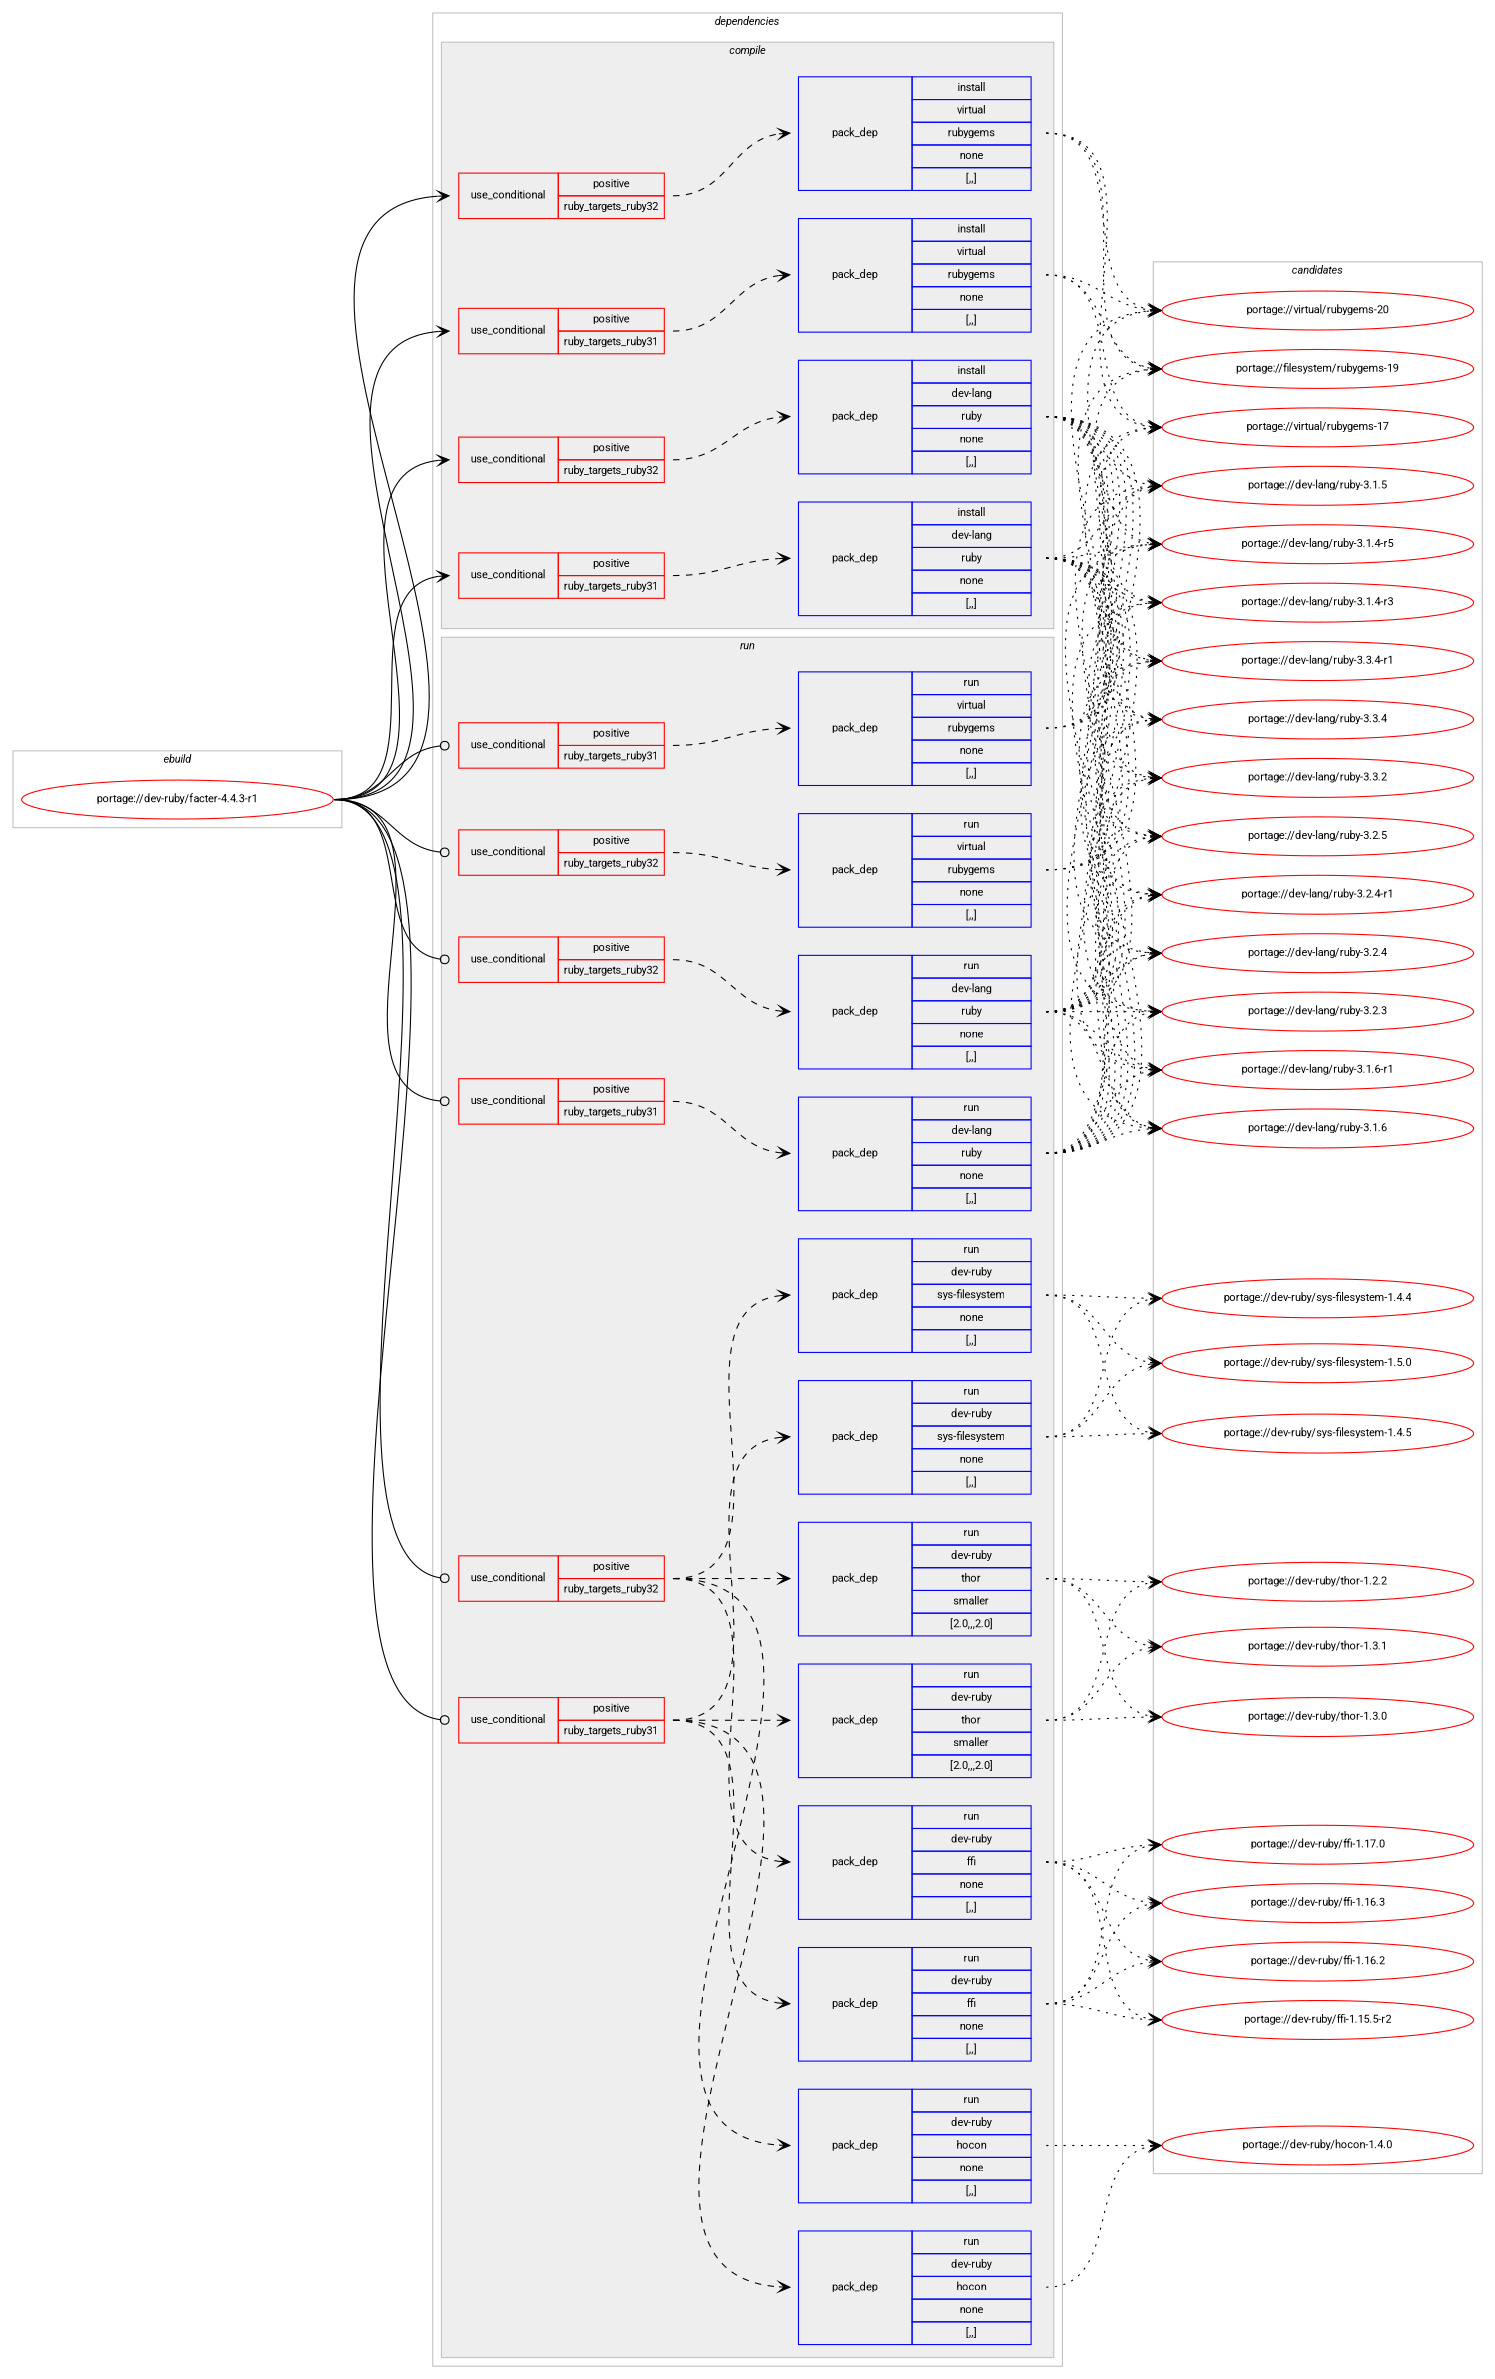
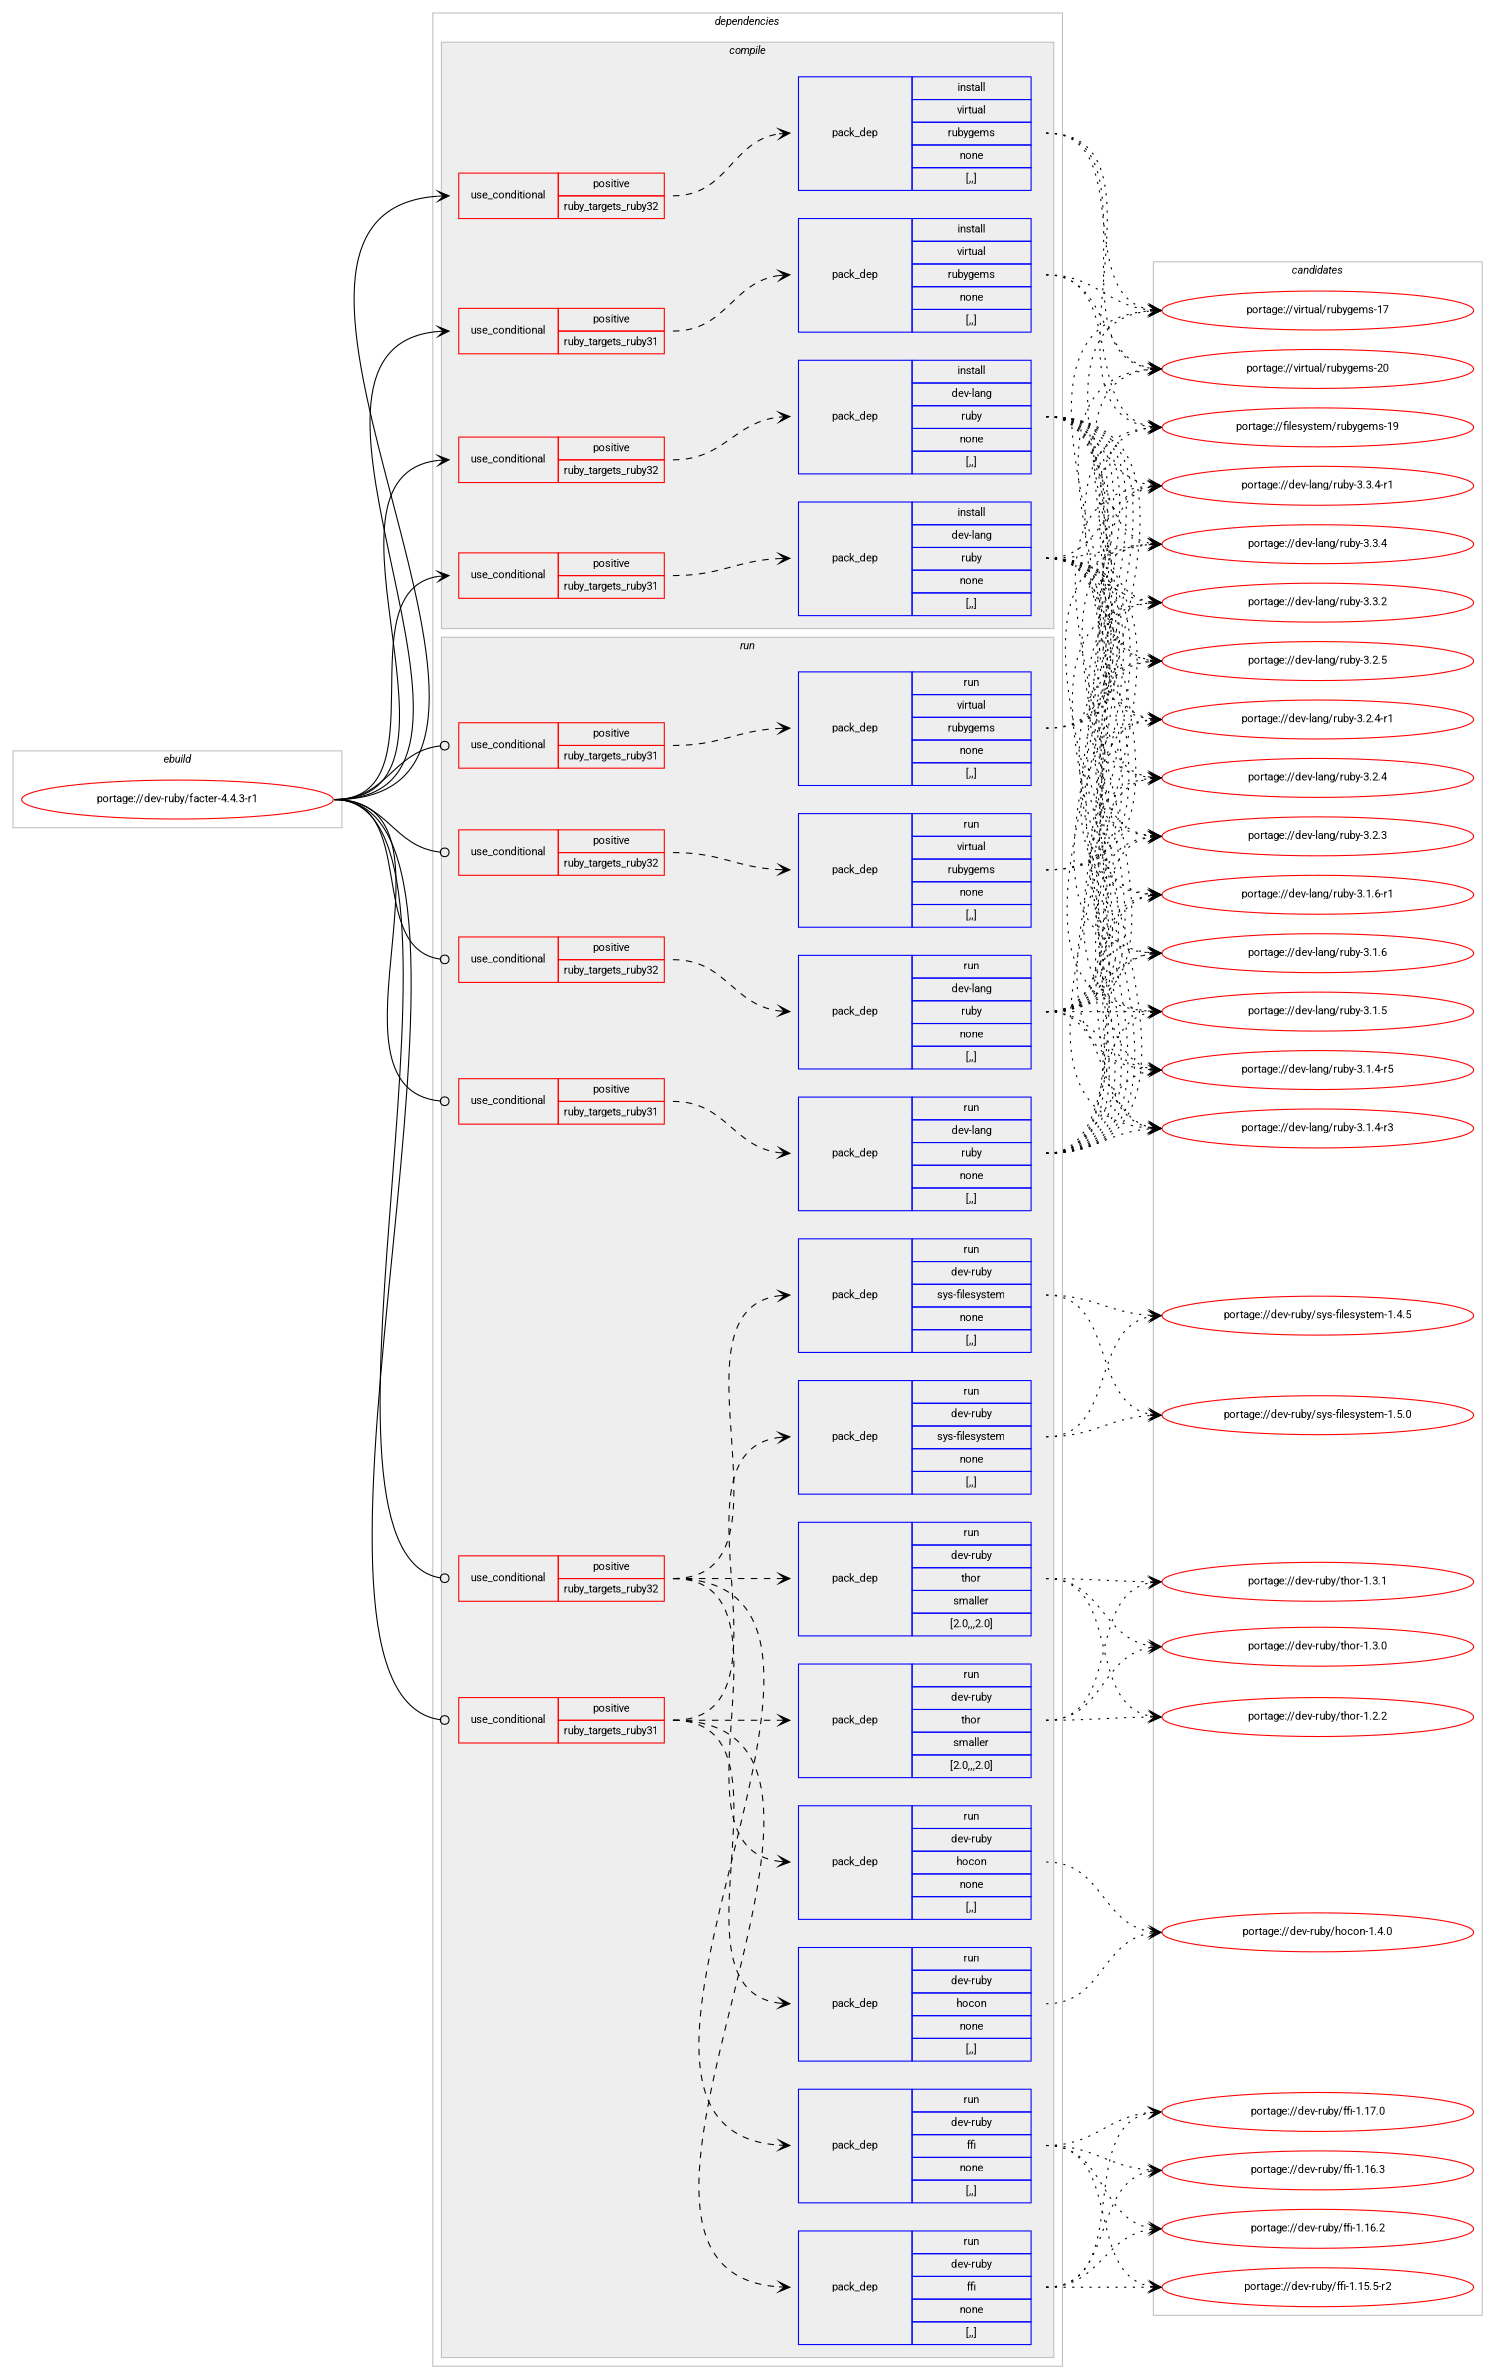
(1318, 1298) -> none
